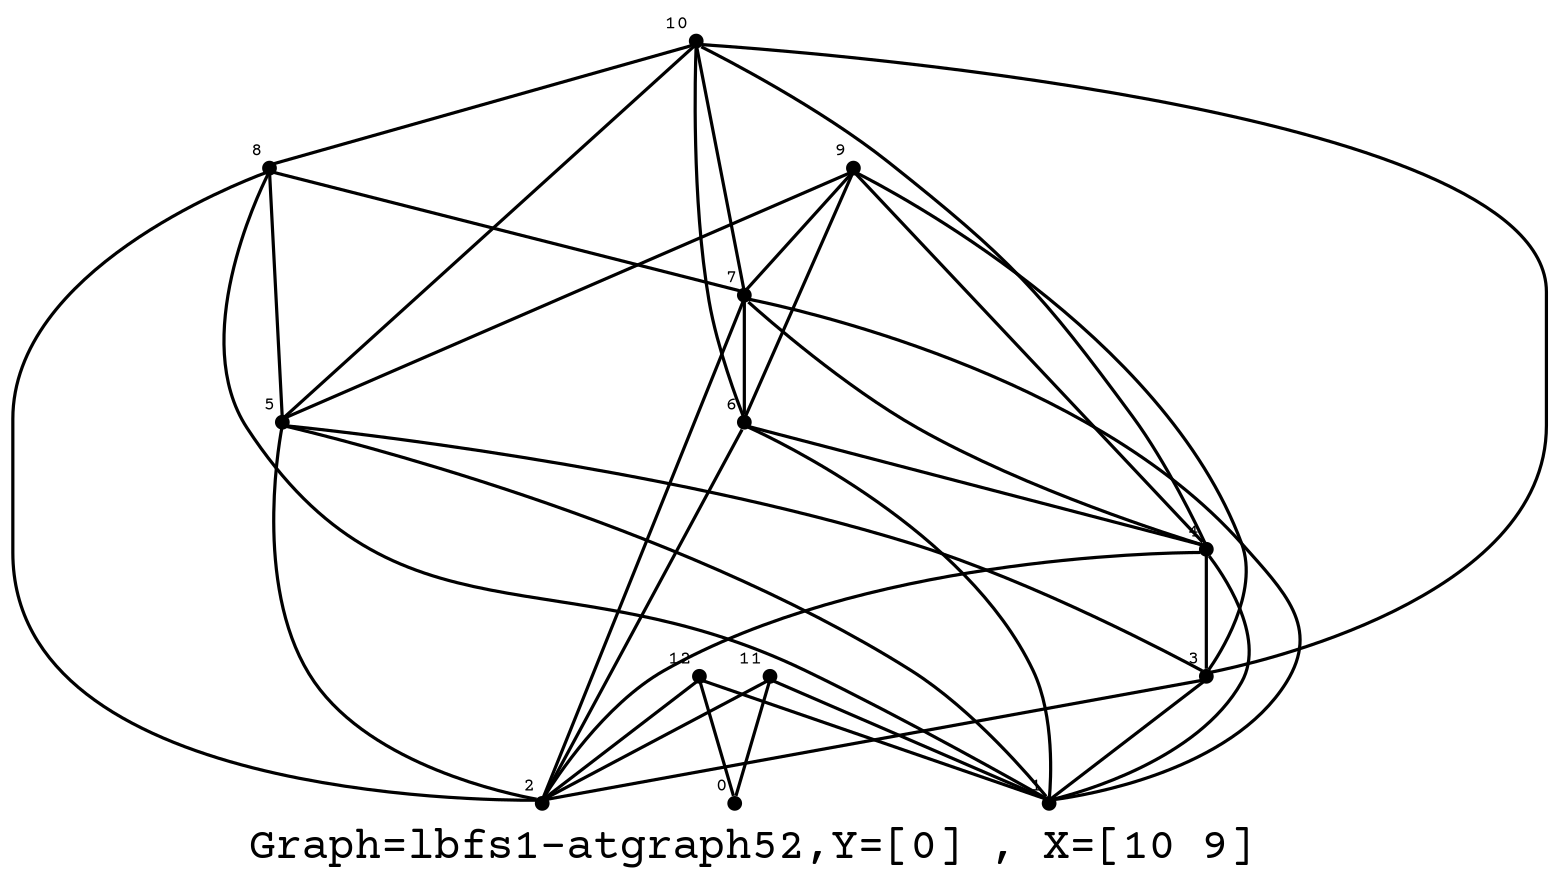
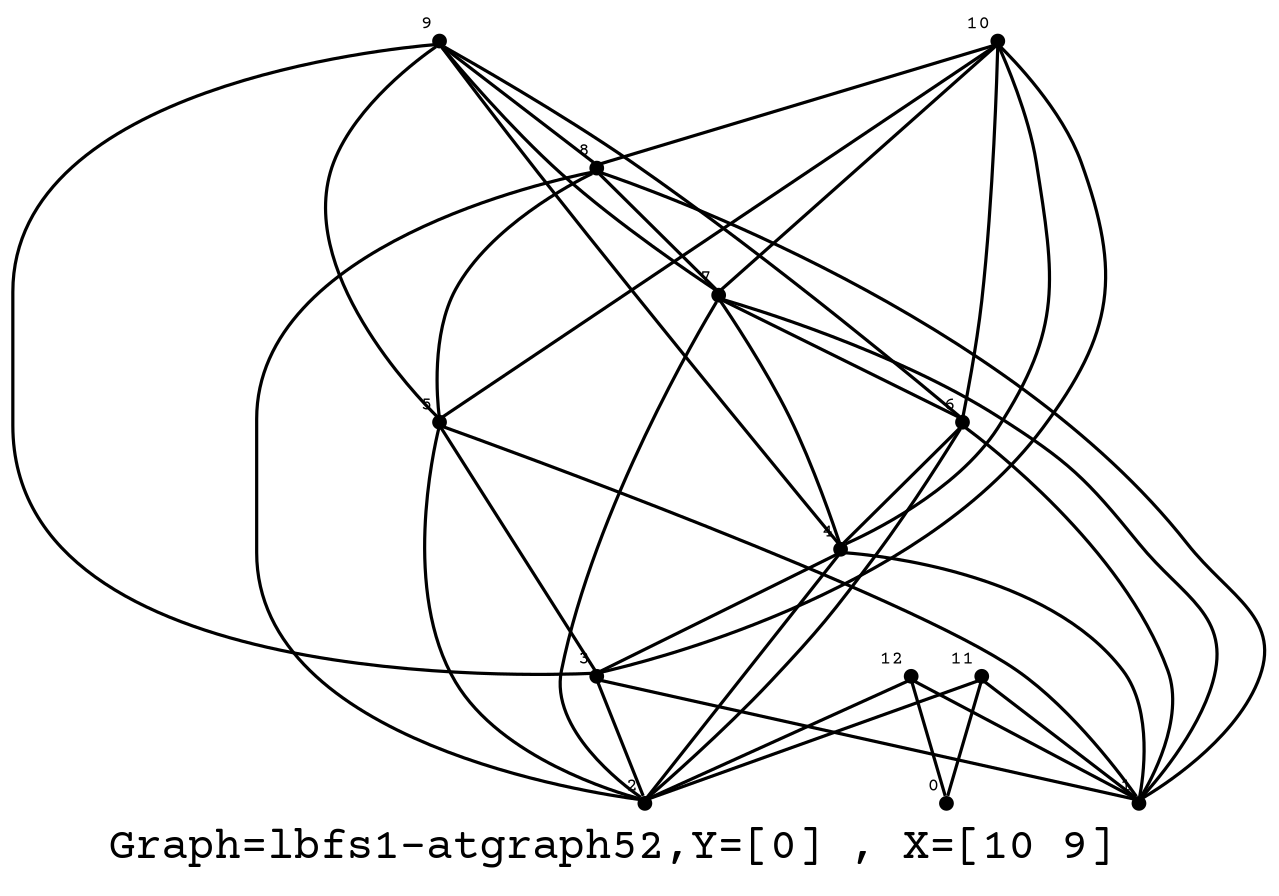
none -> (518, 104)
